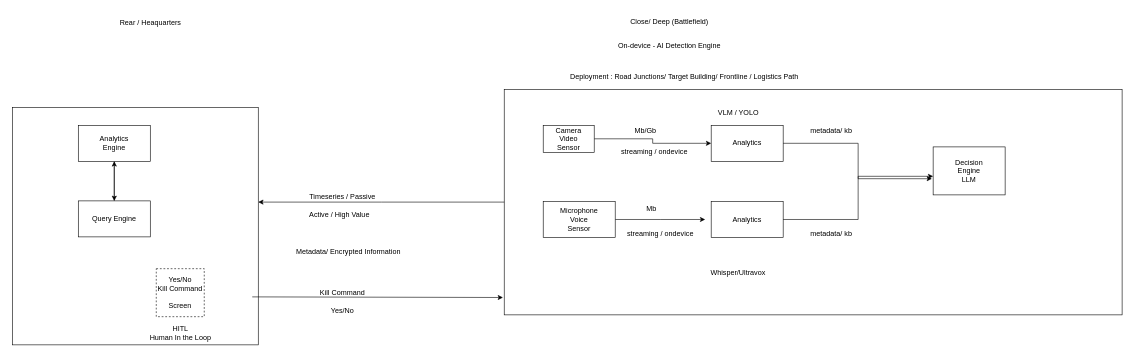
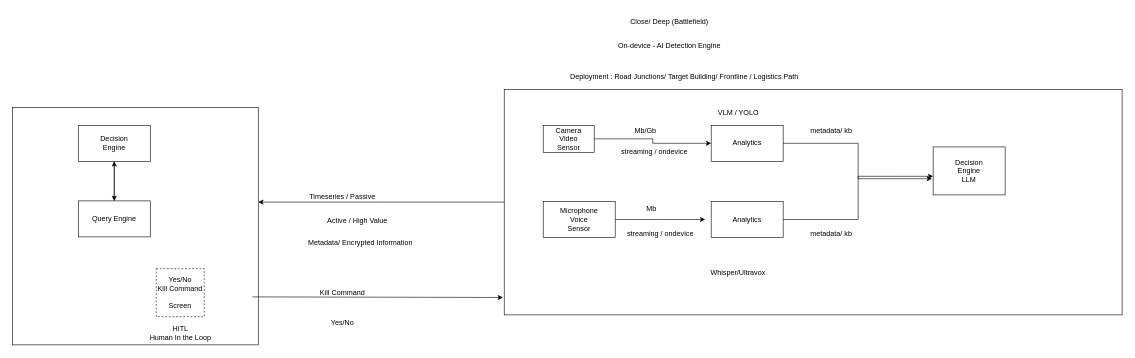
(150, 23) -> none
(114, 143) -> (114, 143)
(339, 215) -> (357, 221)
(348, 252) -> (360, 243)
(342, 311) -> (342, 323)
